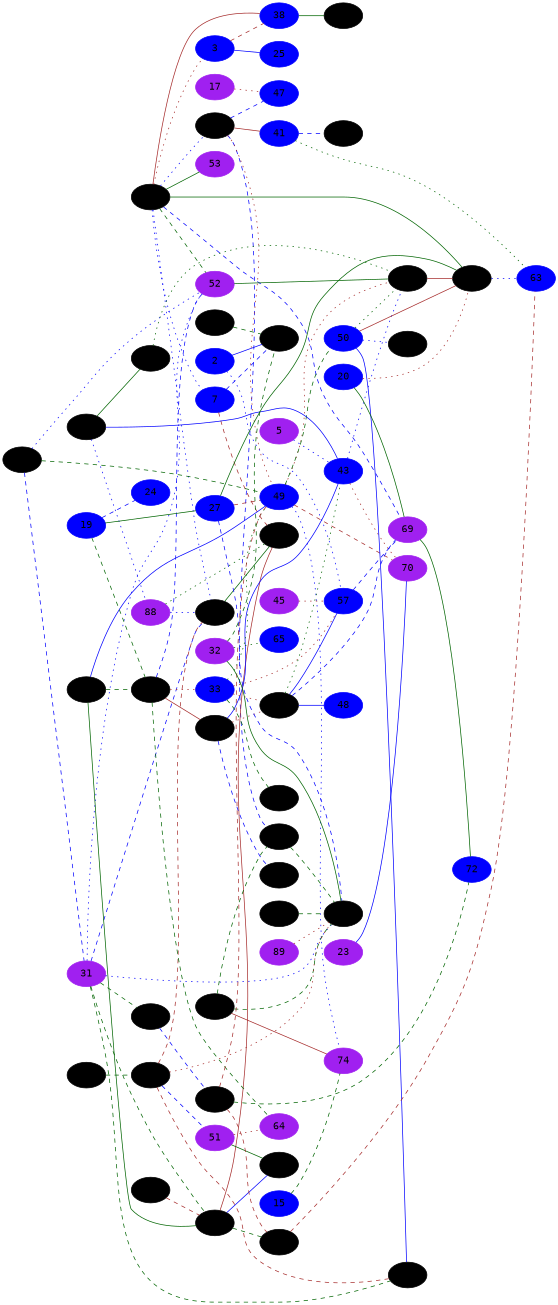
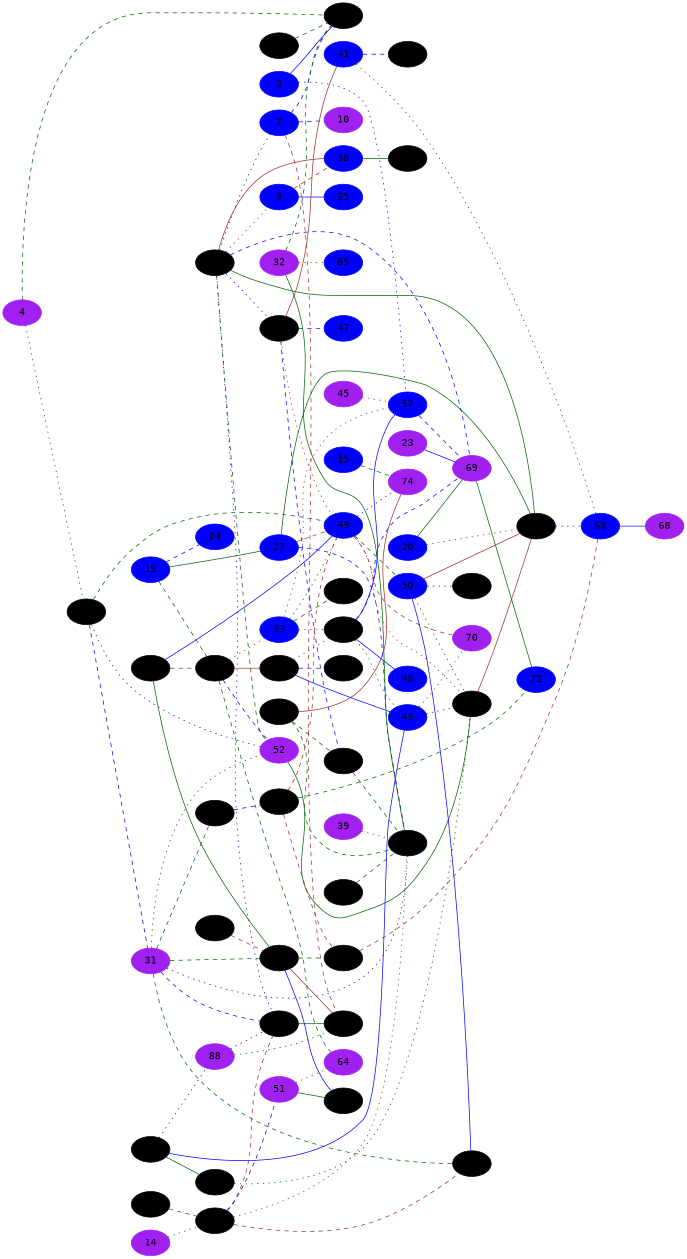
(215, 87) -> none
none -> (343, 120)
(215, 164) -> none
none -> (22, 313)
(279, 431) -> none
none -> (665, 526)
(120, 637) -> (174, 831)
(394, 764) -> (440, 456)
(279, 952) -> (343, 827)
(247, 1132) -> (311, 1076)
none -> (151, 1243)
